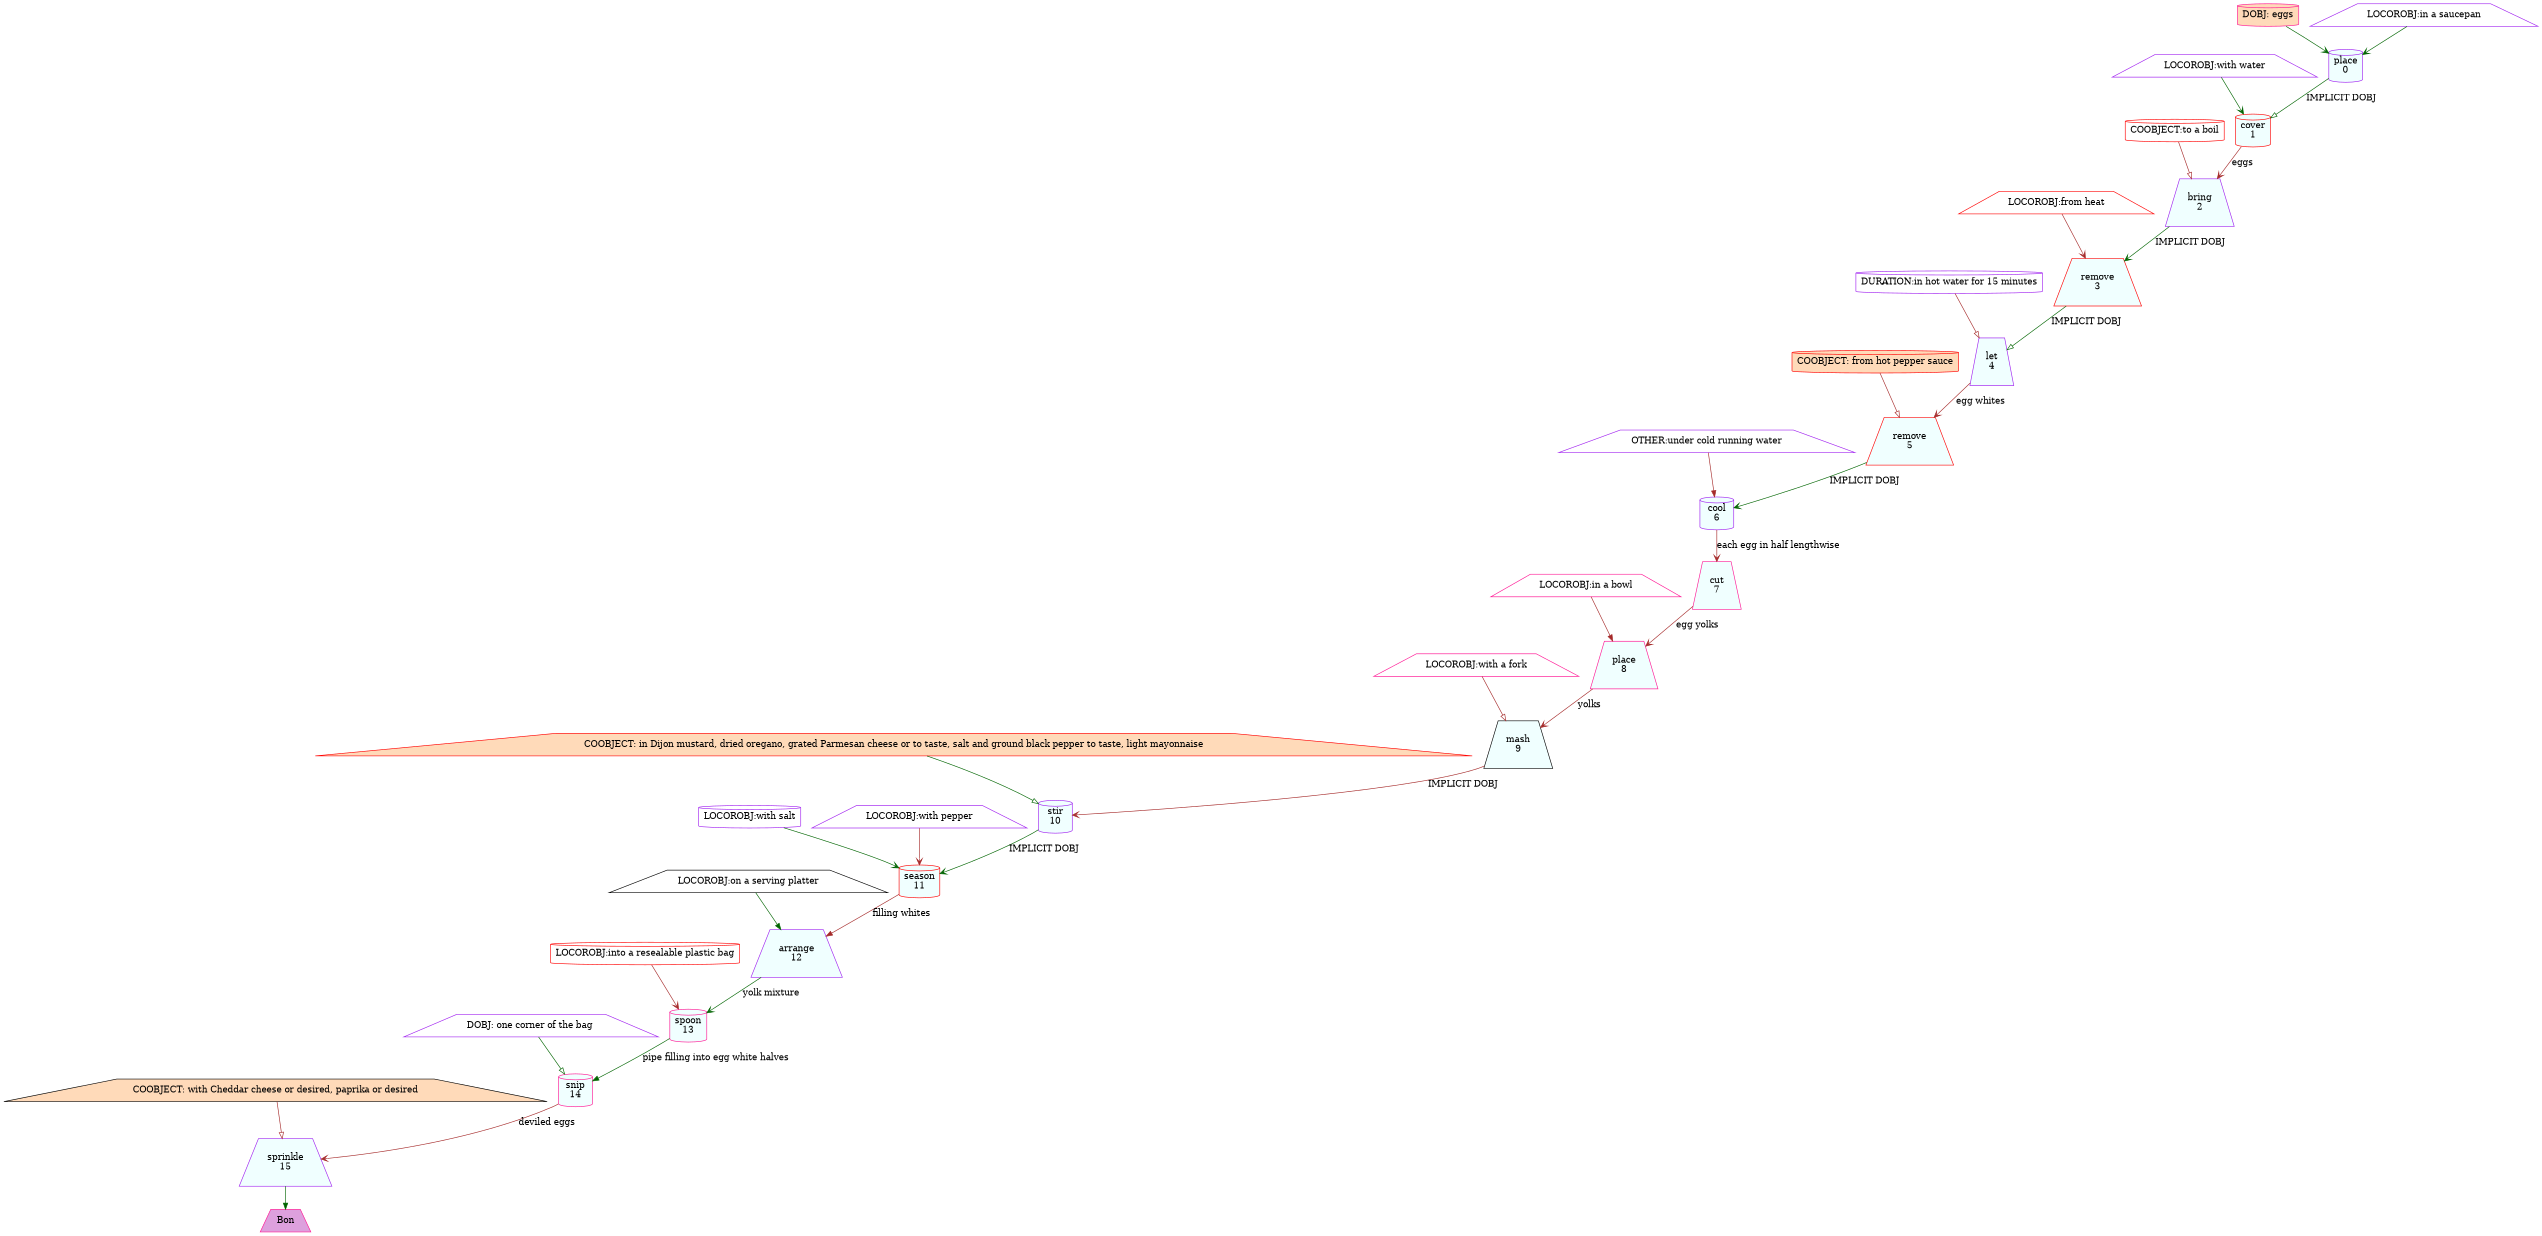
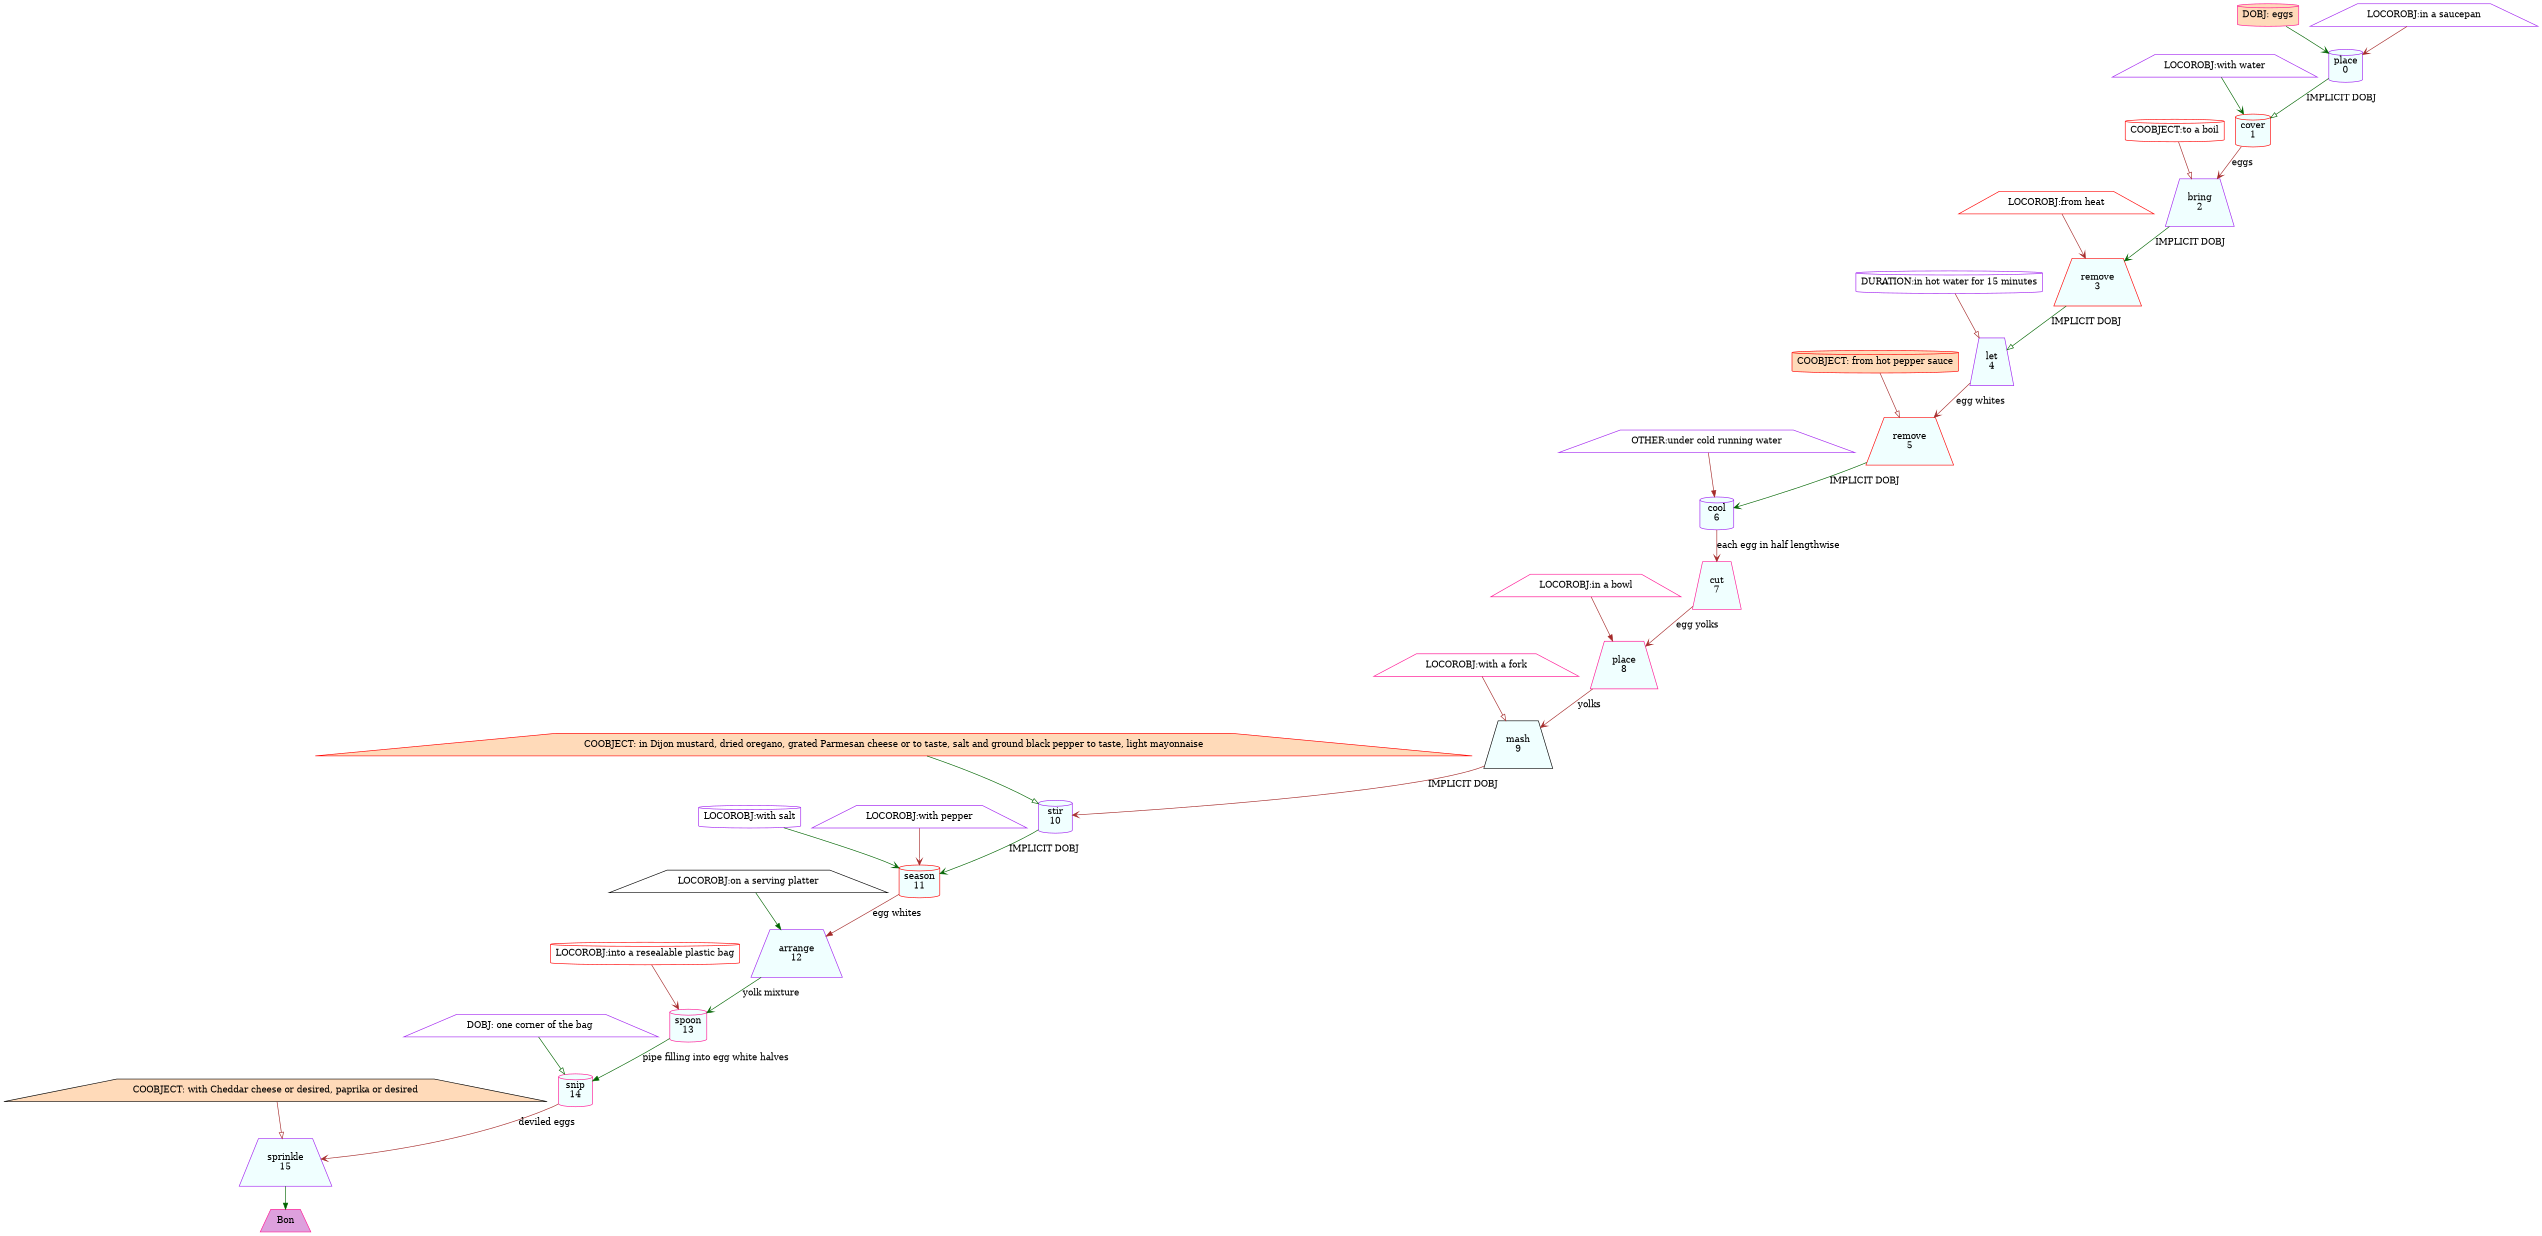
(2388, 39) -> (2388, 39)
(902, 914) -> (897, 914)
